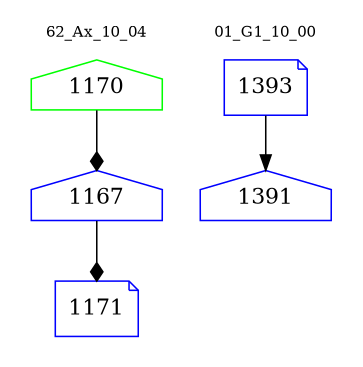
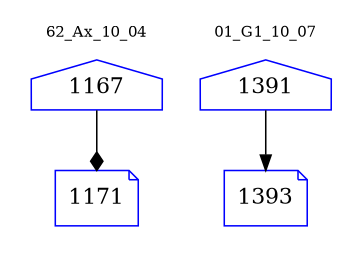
(266, 33) -> (266, 33)
(97, 88) -> none
(266, 135) -> (266, 133)
